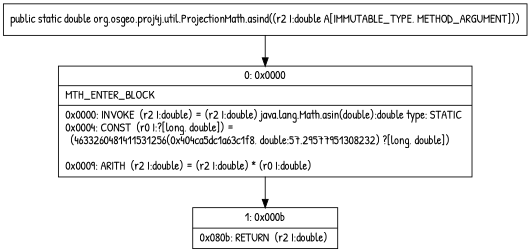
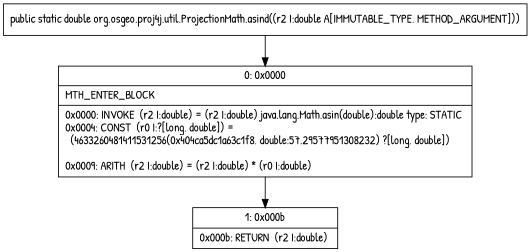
(265, 238) -> (265, 238)
